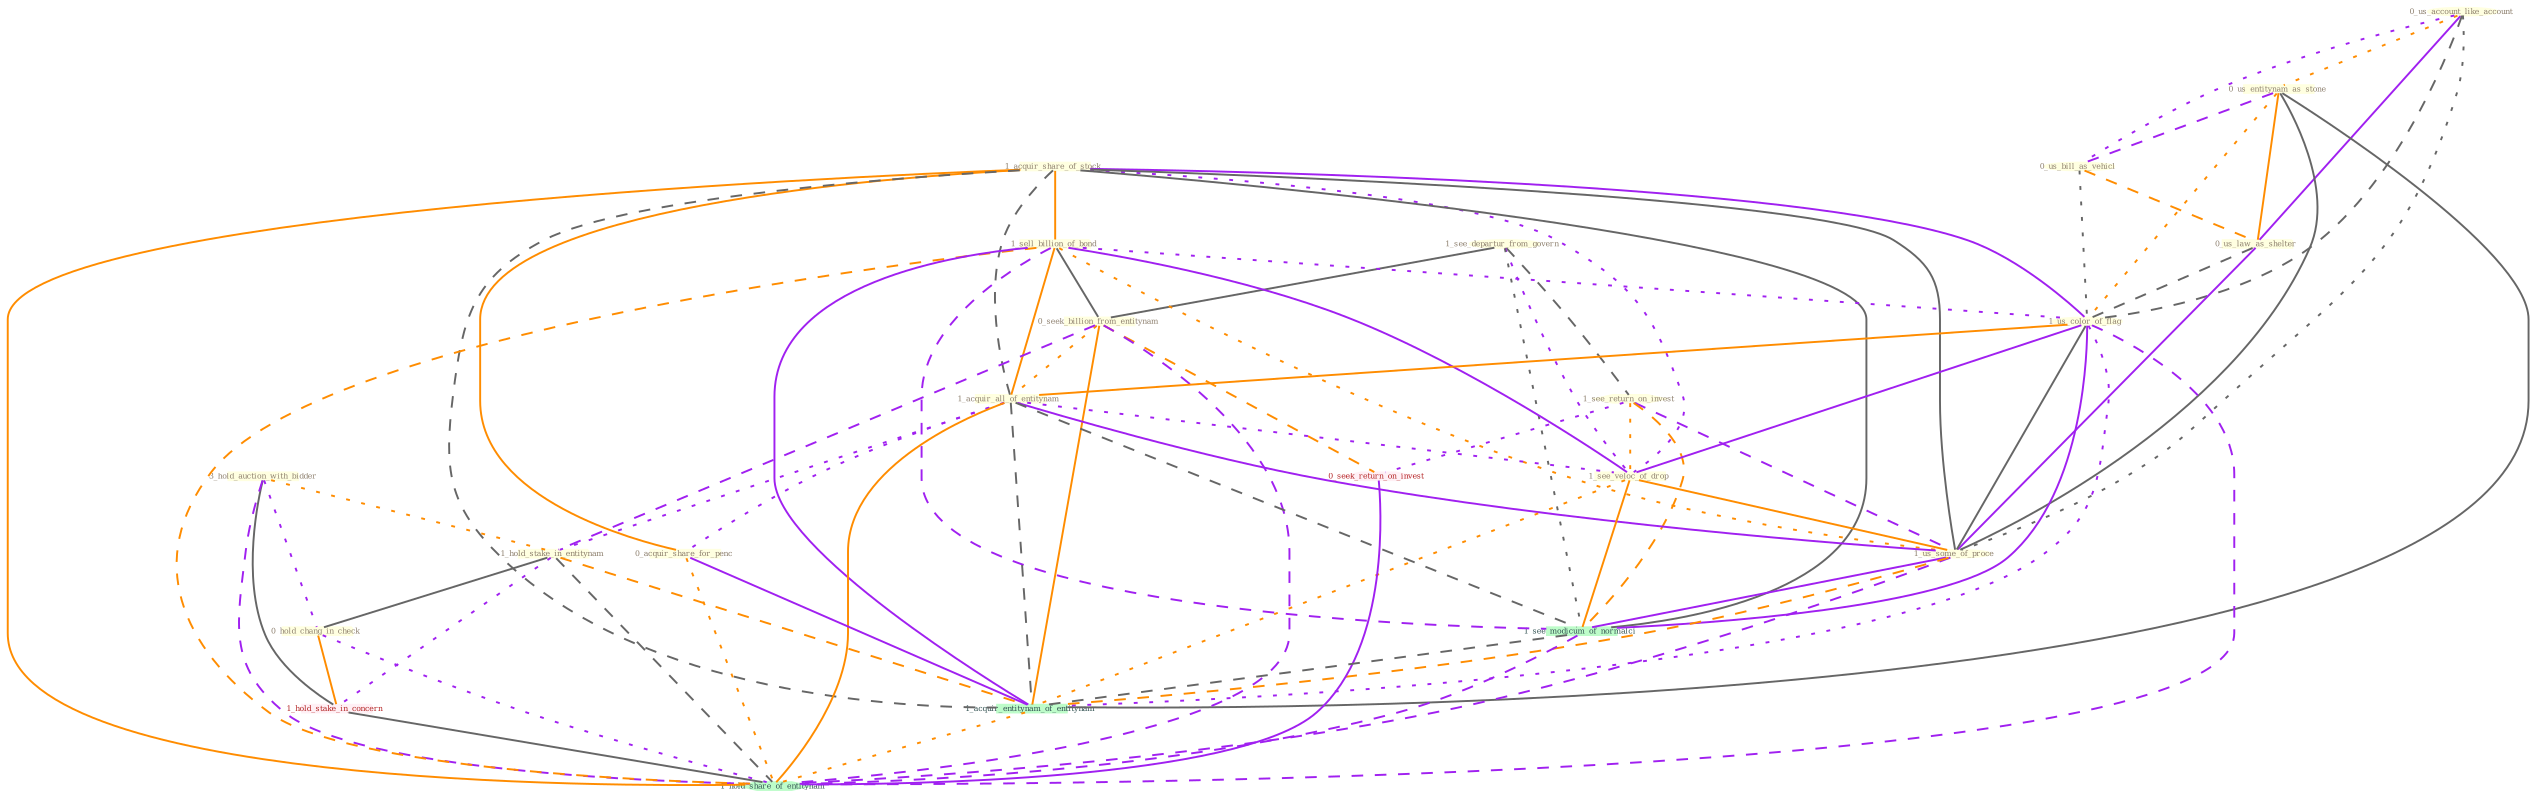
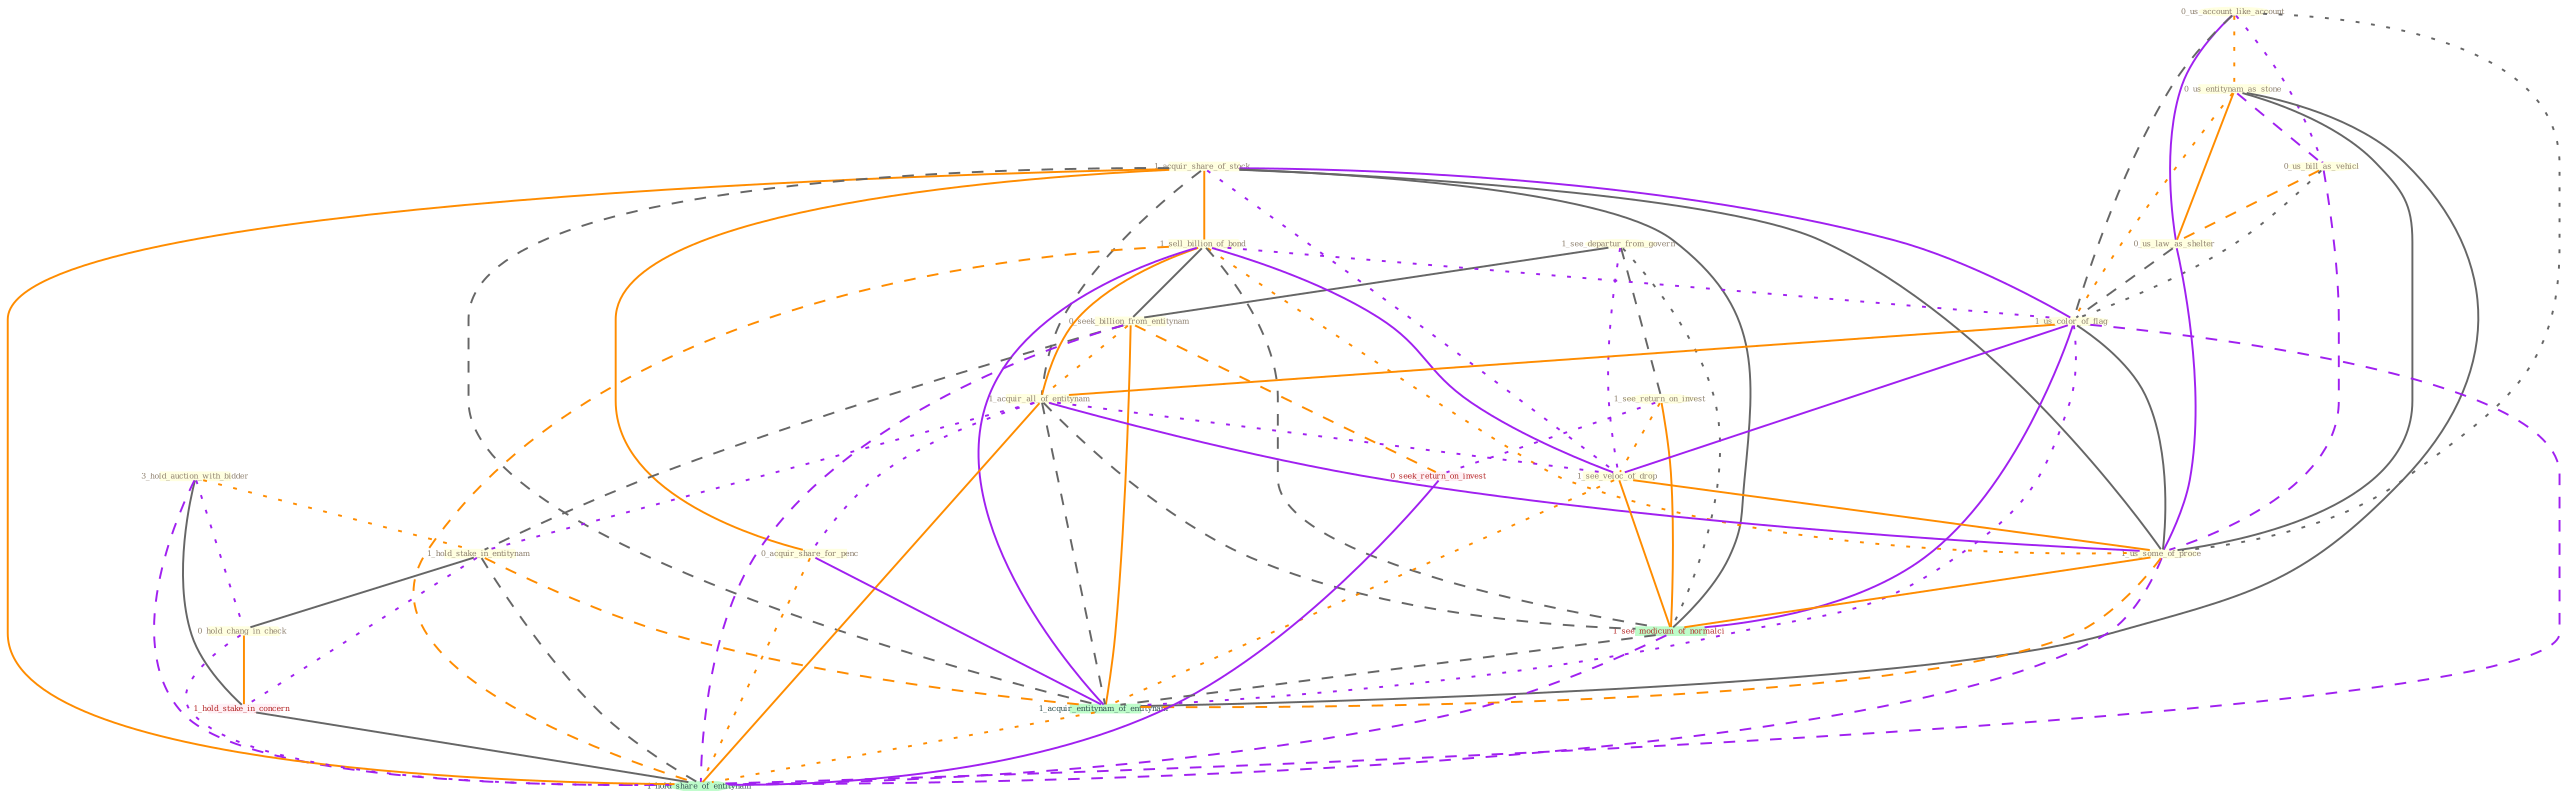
(827, 438) -> (799, 424)
(1793, 476) -> (2338, 405)
(1653, 541) -> (1672, 498)
(1072, 579) -> (1335, 538)
(1769, 592) -> (1929, 591)
(1582, 631) -> (1671, 631)
